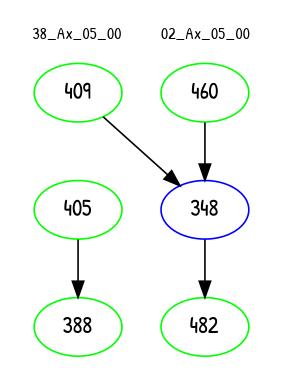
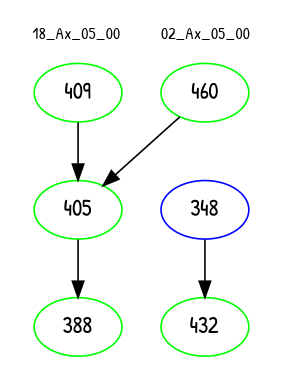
(77, 35) -> (77, 35)
(124, 136) -> (78, 143)
(205, 143) -> (159, 136)
(205, 327) -> (205, 327)
